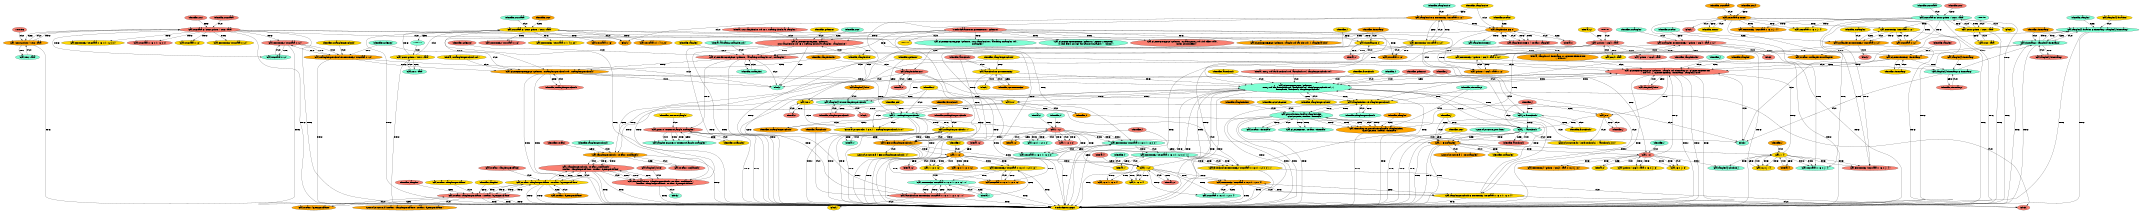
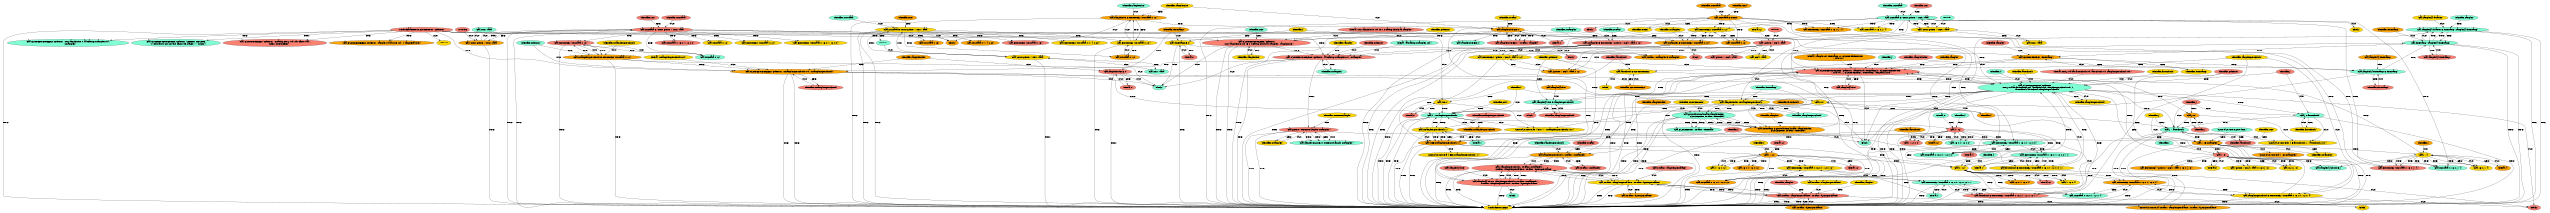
(19, 50) -> none
(1537, 77) -> (2256, 161)
(1258, 130) -> none
(997, 150) -> none
